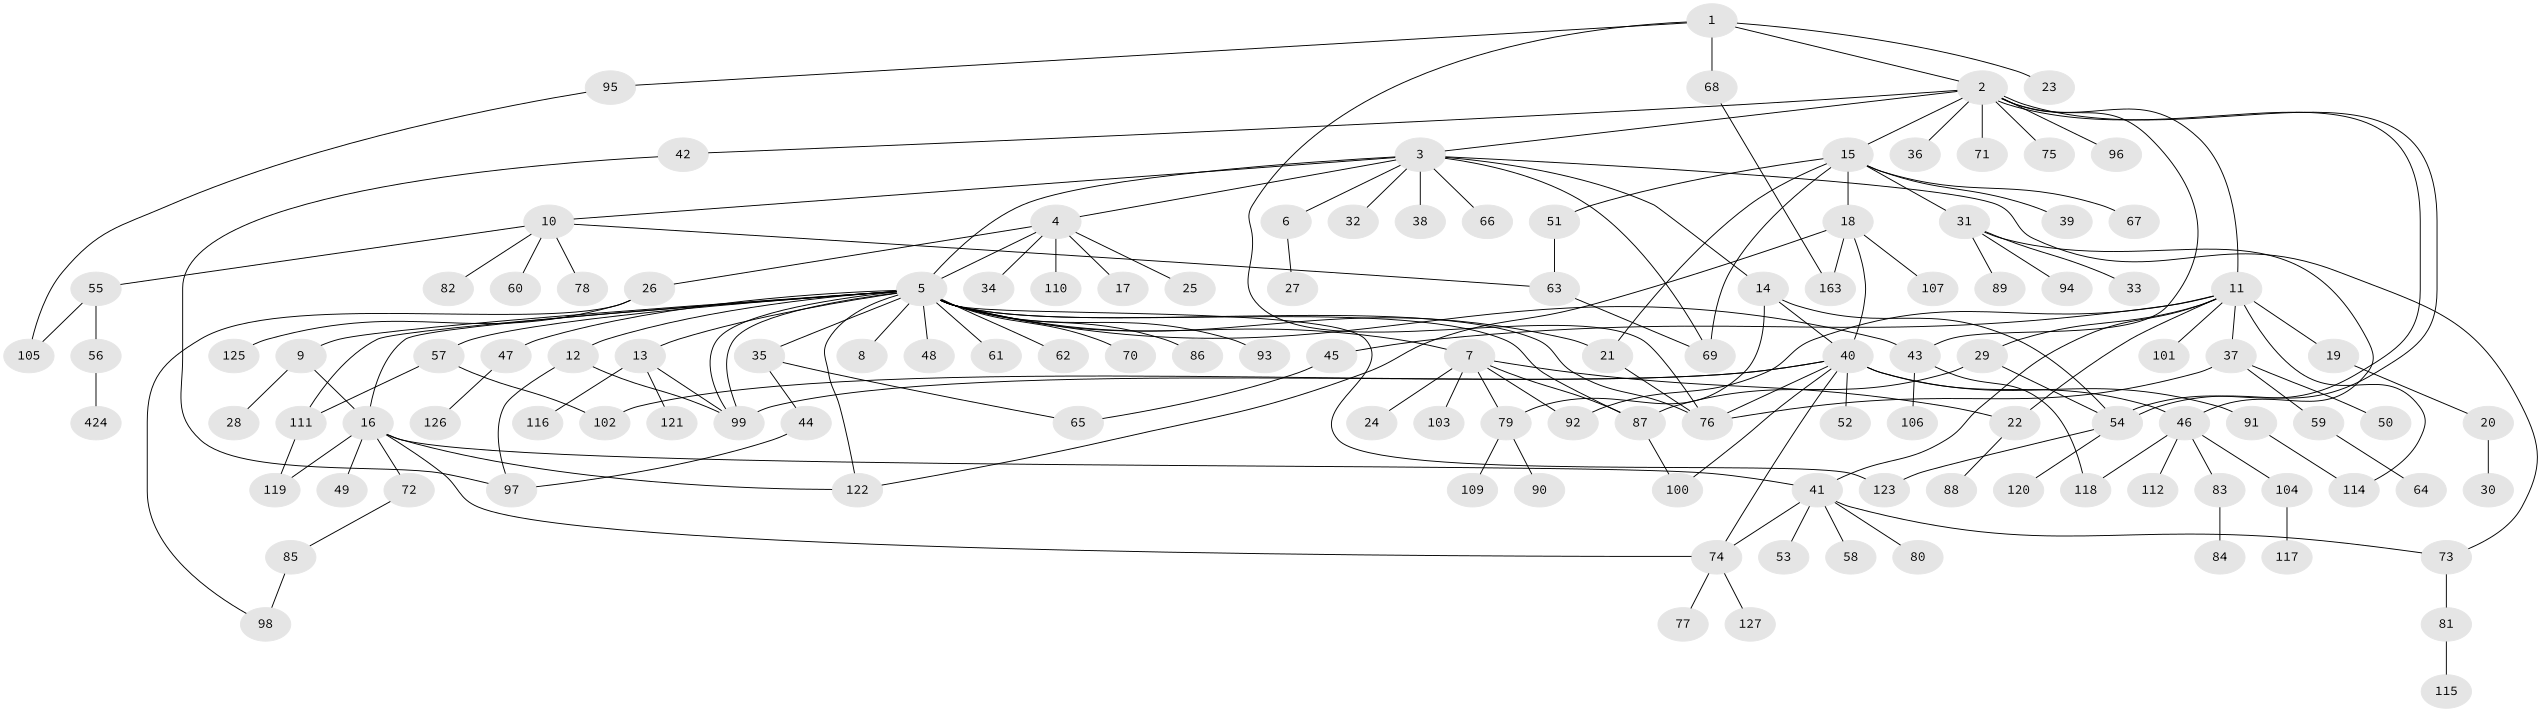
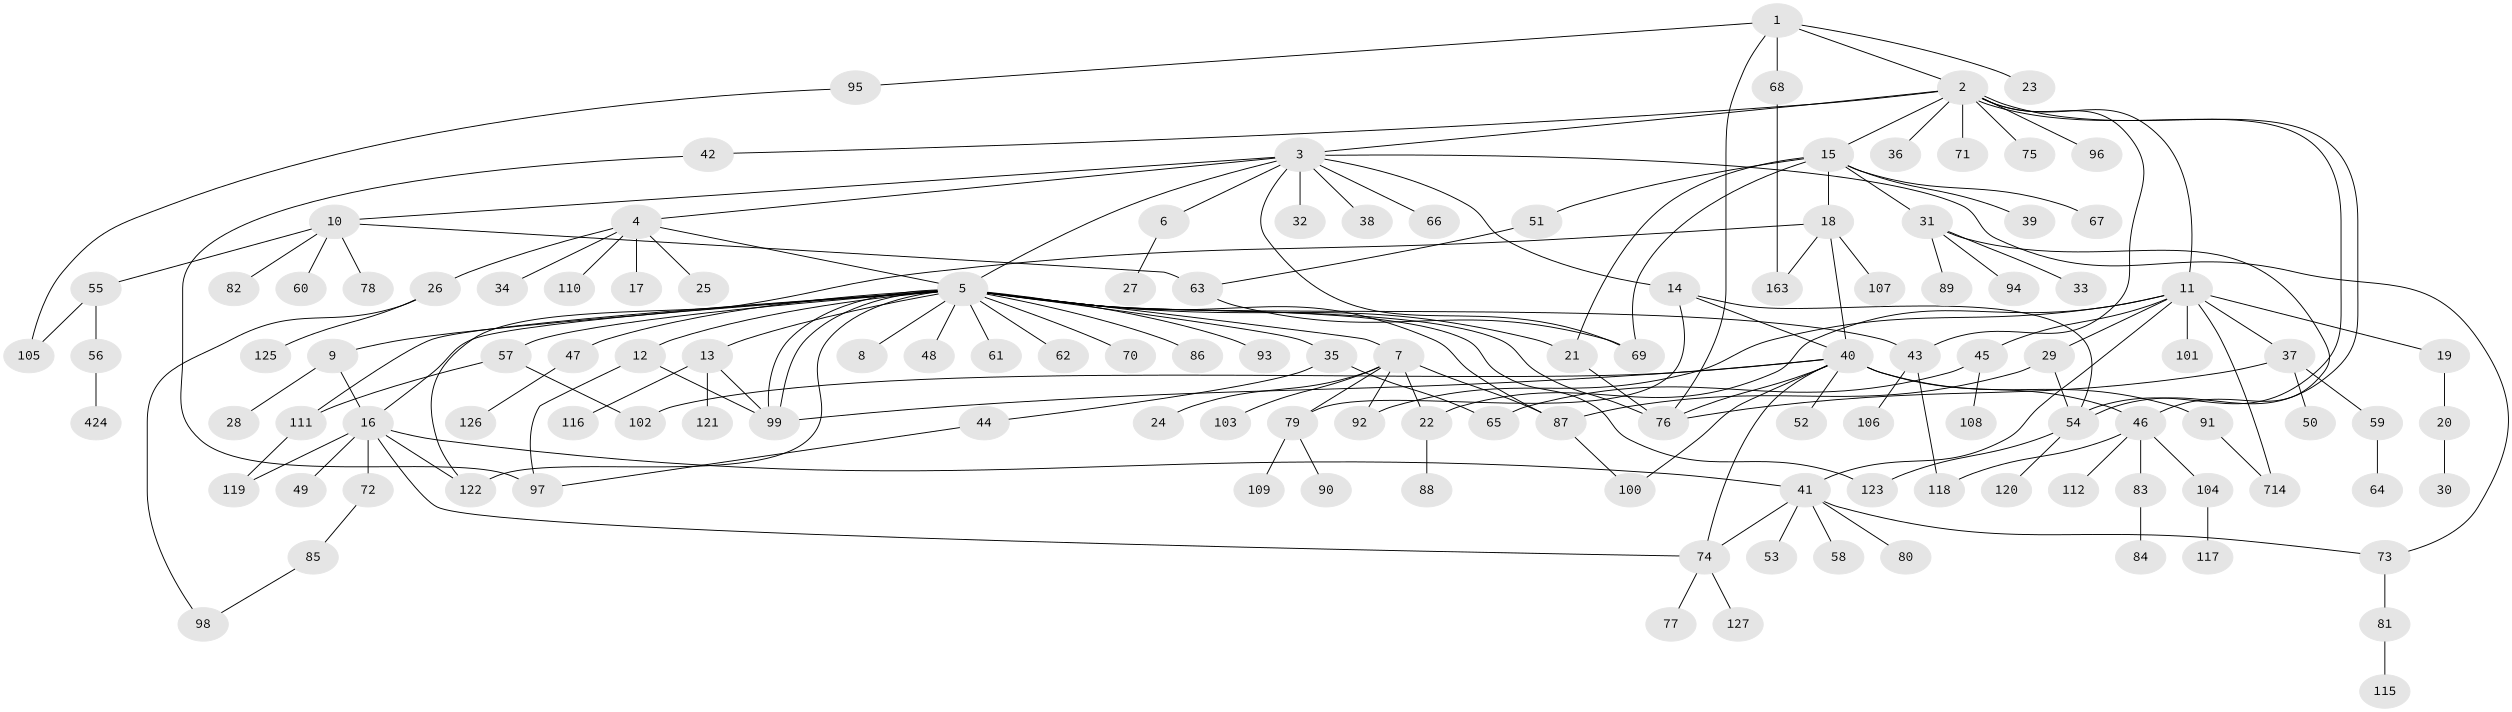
none -> (1971, 423)
(2354, 490) -> (2275, 490)
